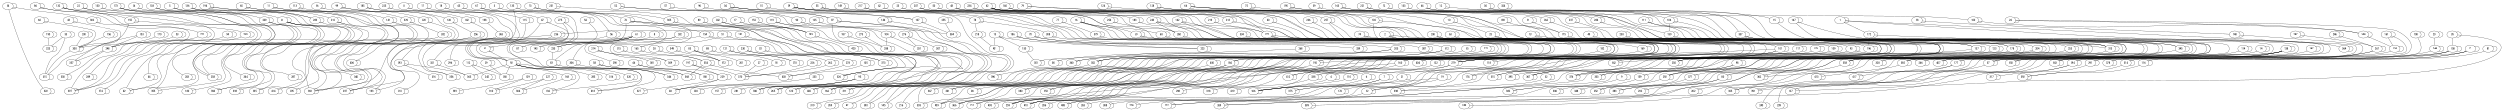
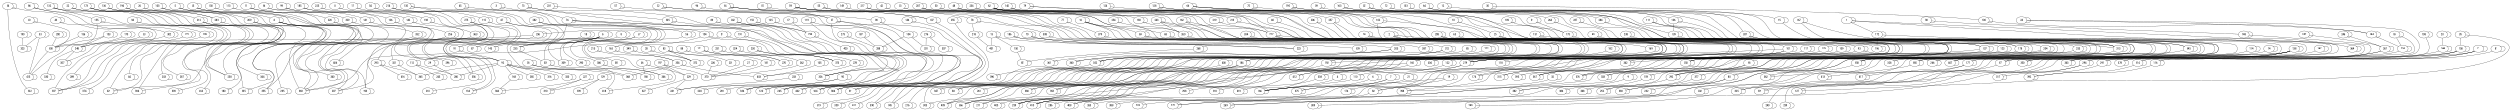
none -> (786, 55)
(717, 91) -> none
